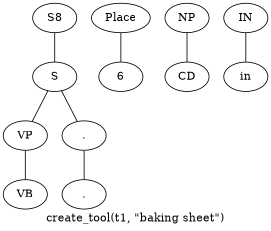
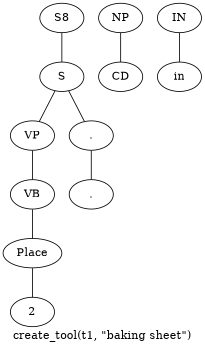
(121, 77) -> (32, 312)
none -> (32, 224)
